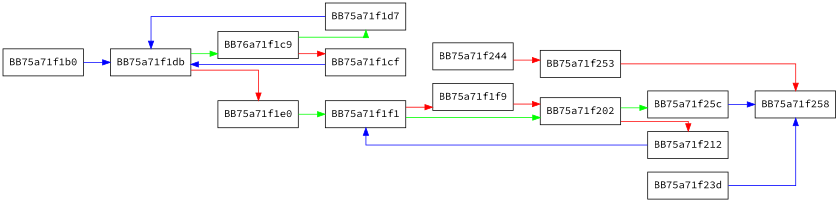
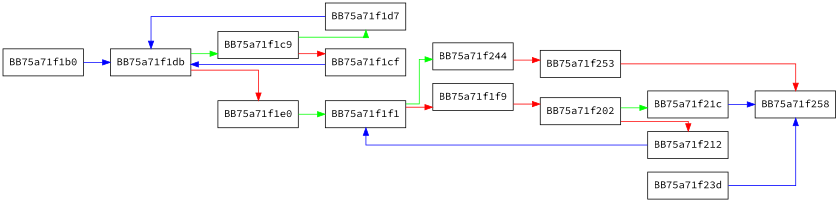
(258, 45) -> (258, 45)
(688, 104) -> (688, 104)
(469, 118) -> (419, 85)
